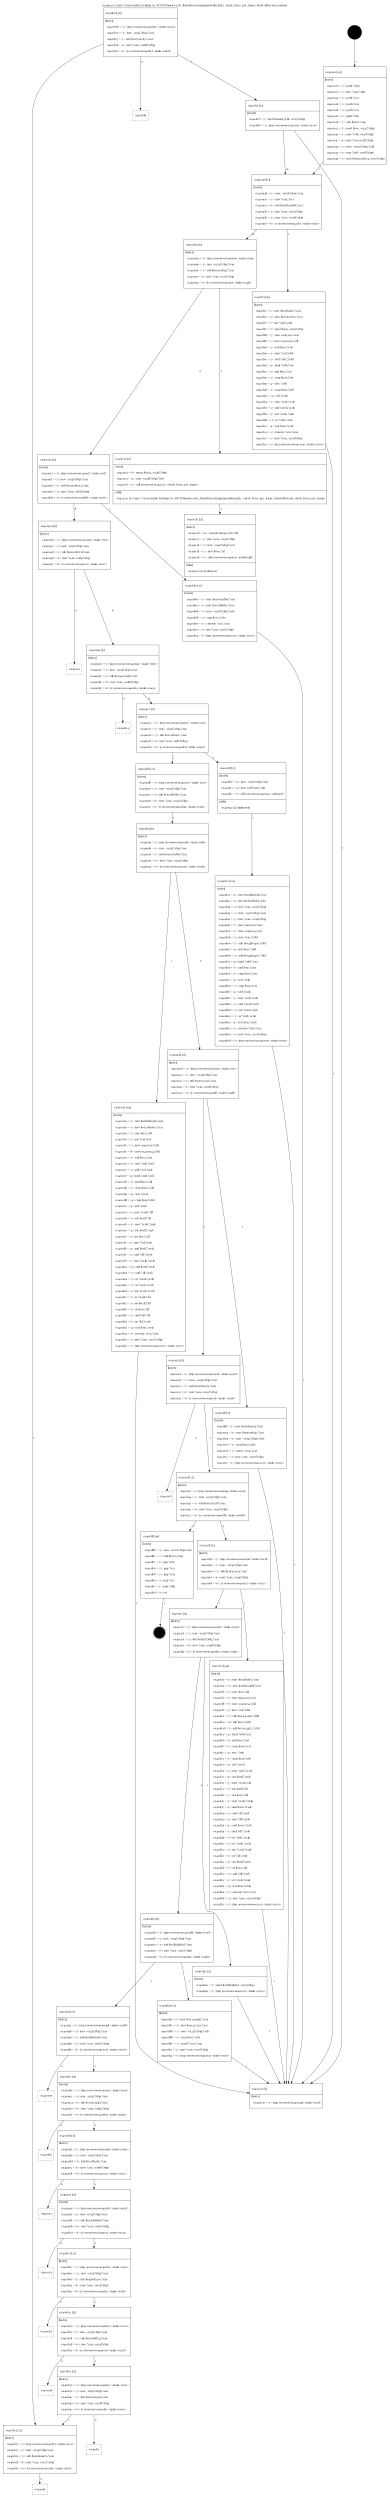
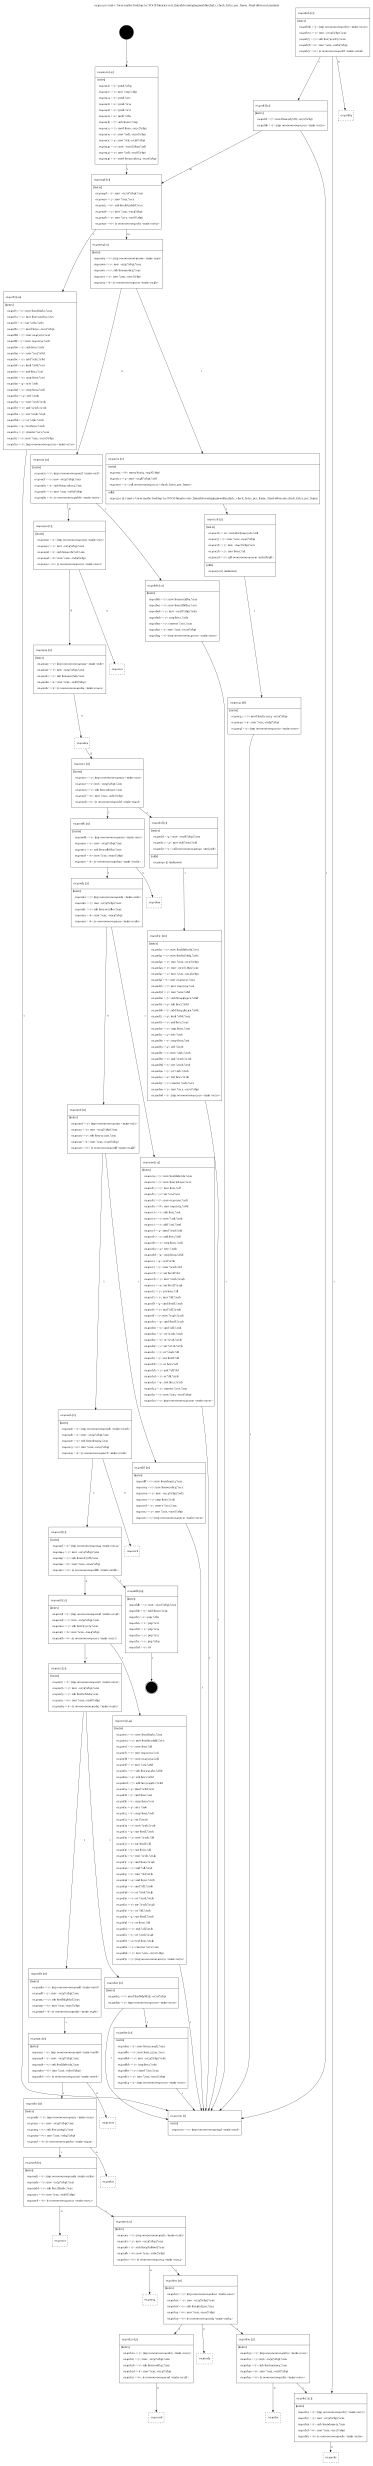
(147, 698) -> (88, 753)
none -> (264, 716)
none -> (154, 903)
(185, 1980) -> (145, 2017)
(94, 2360) -> (236, 2329)
